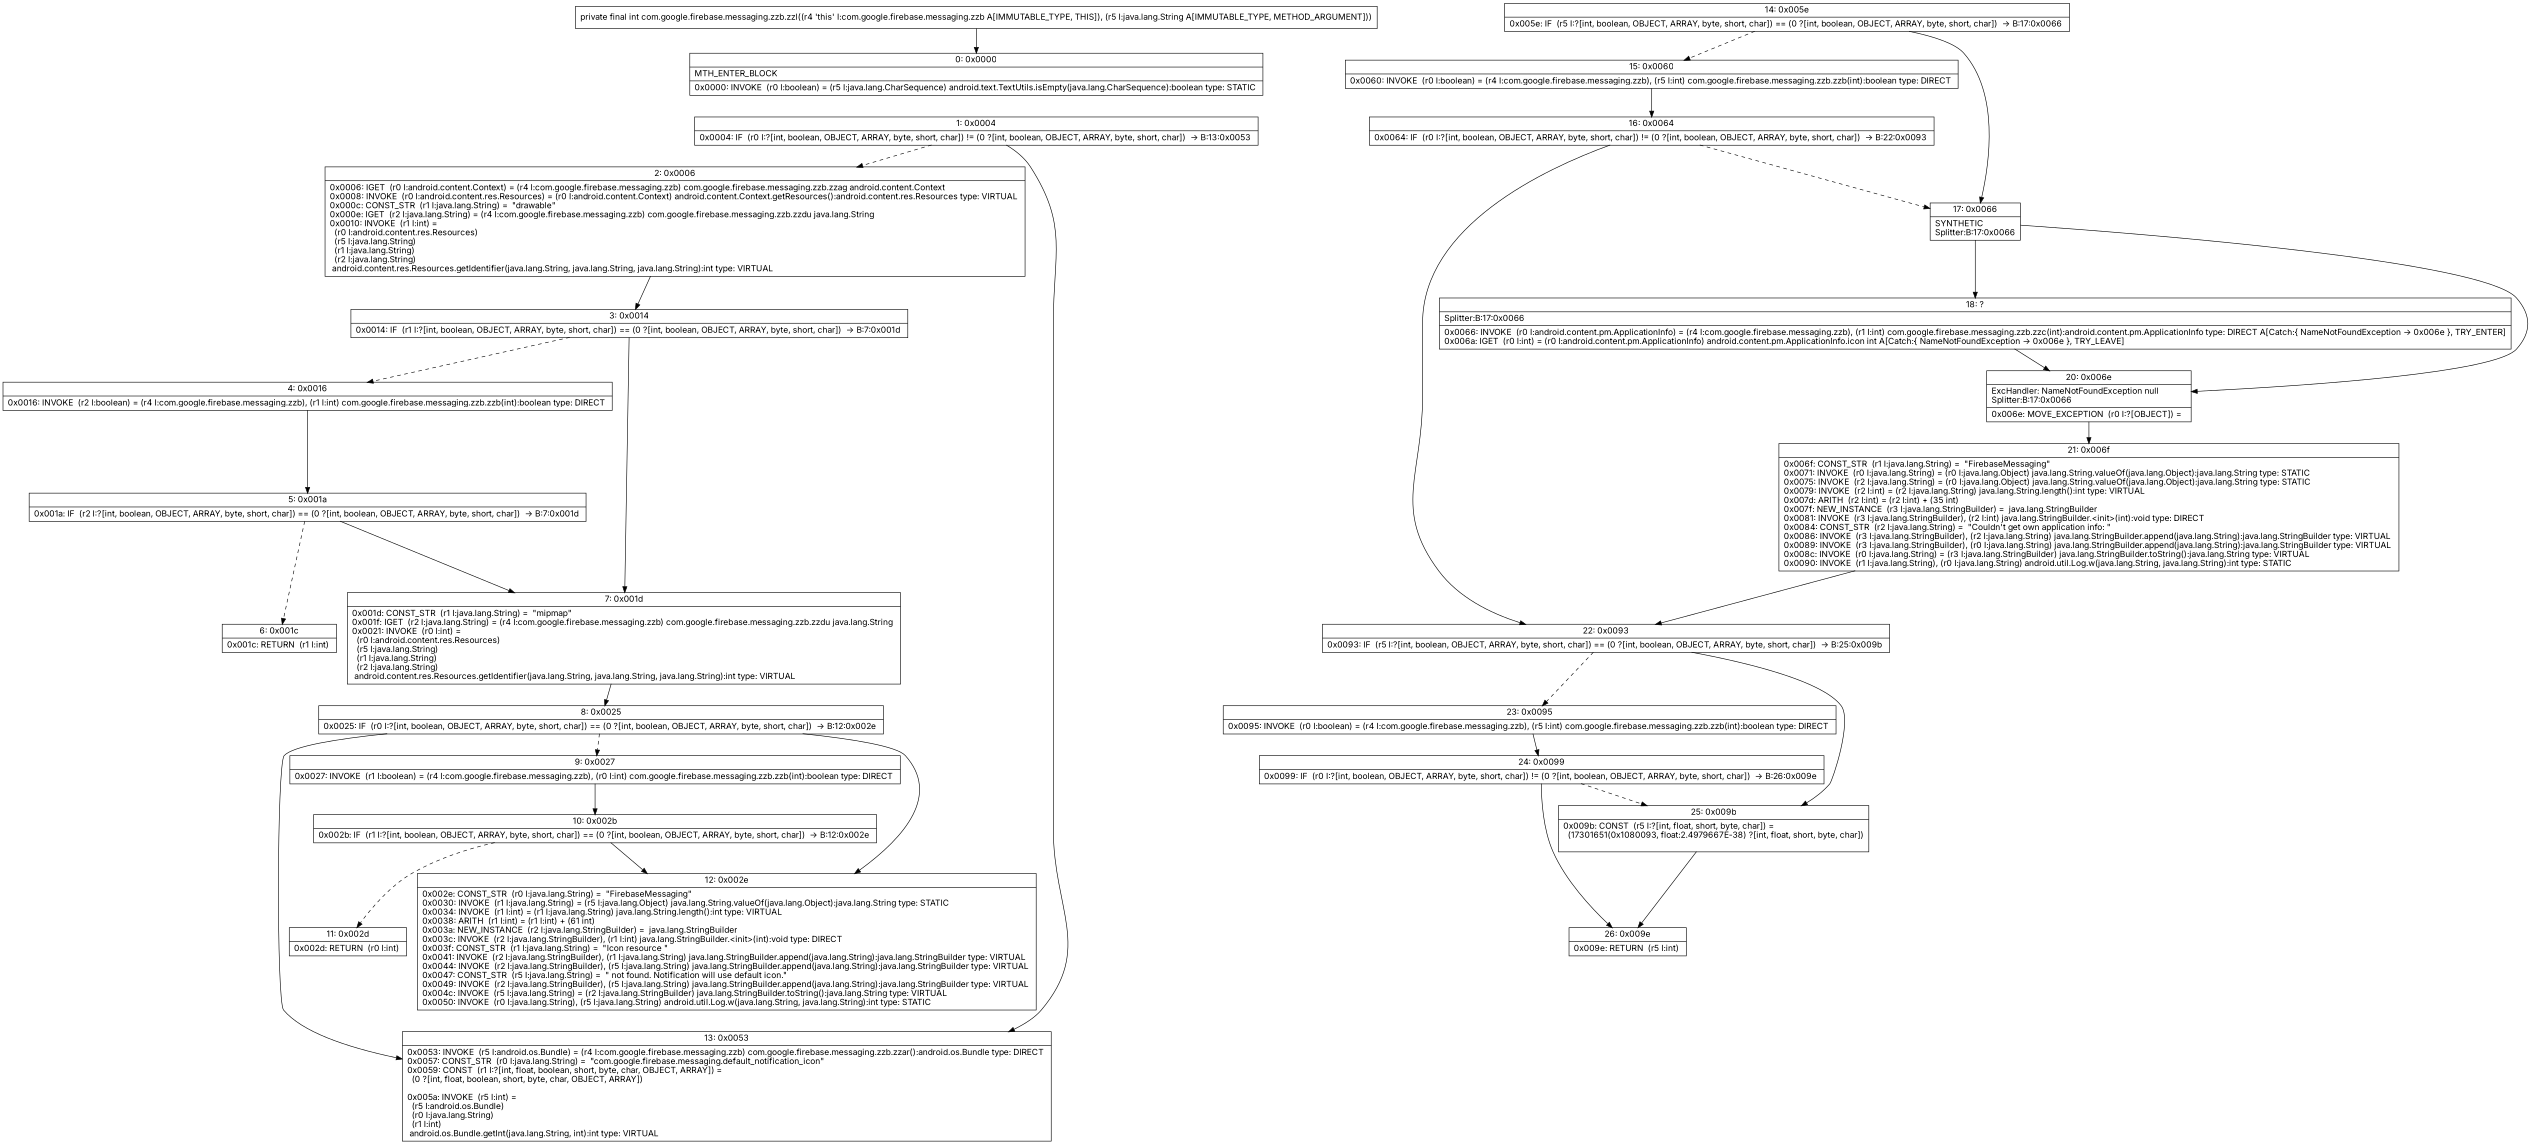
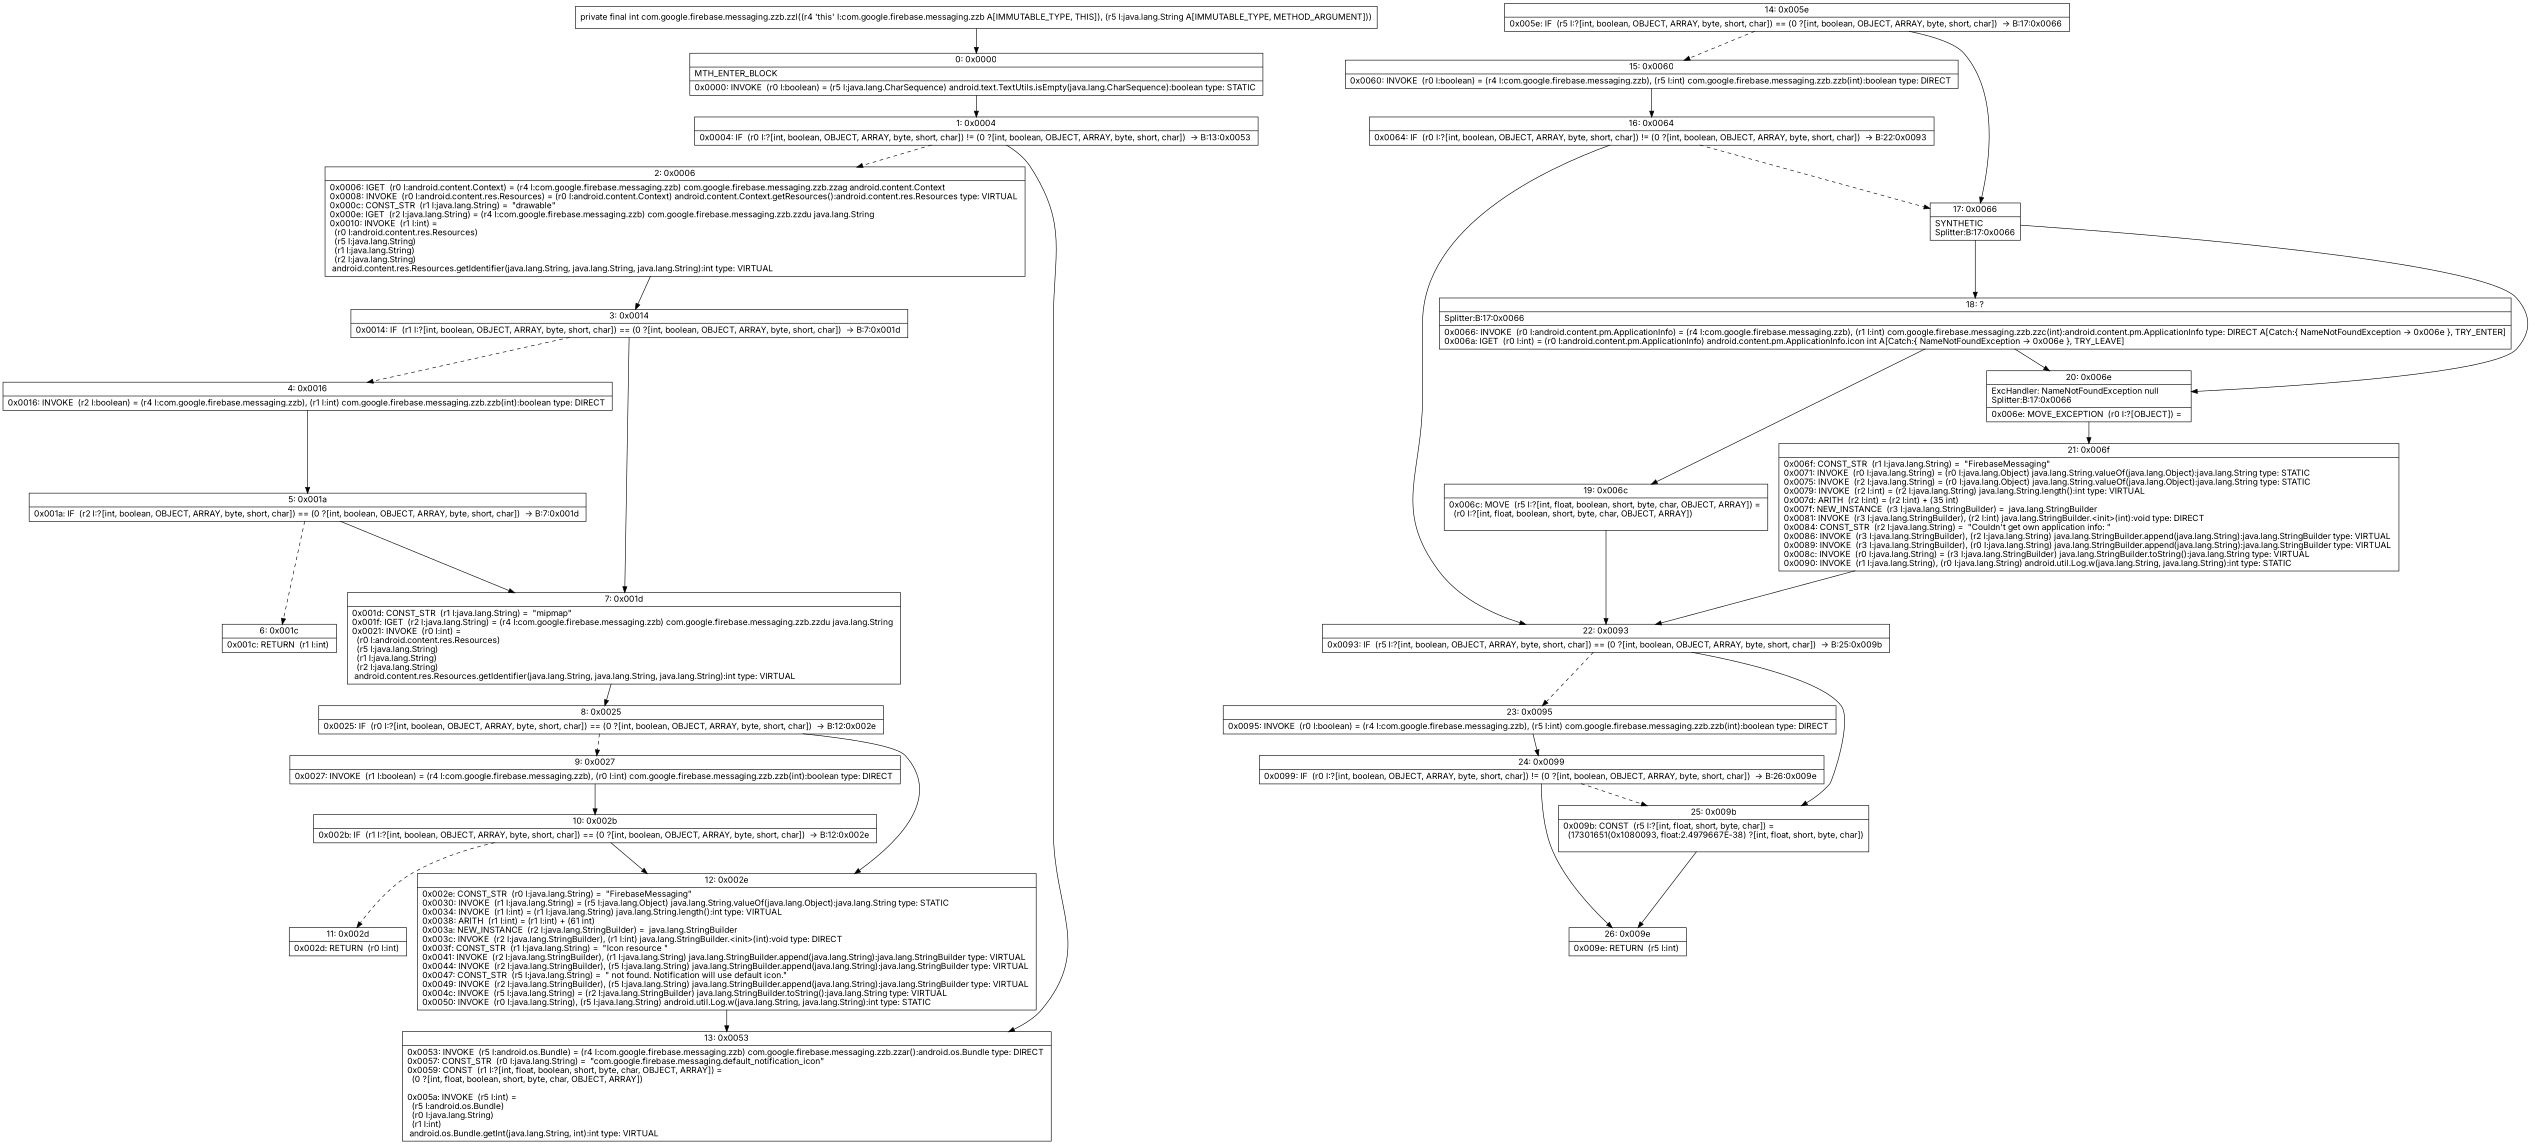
none -> (976, 103)
none -> (1606, 507)
(278, 892) -> (727, 1018)
